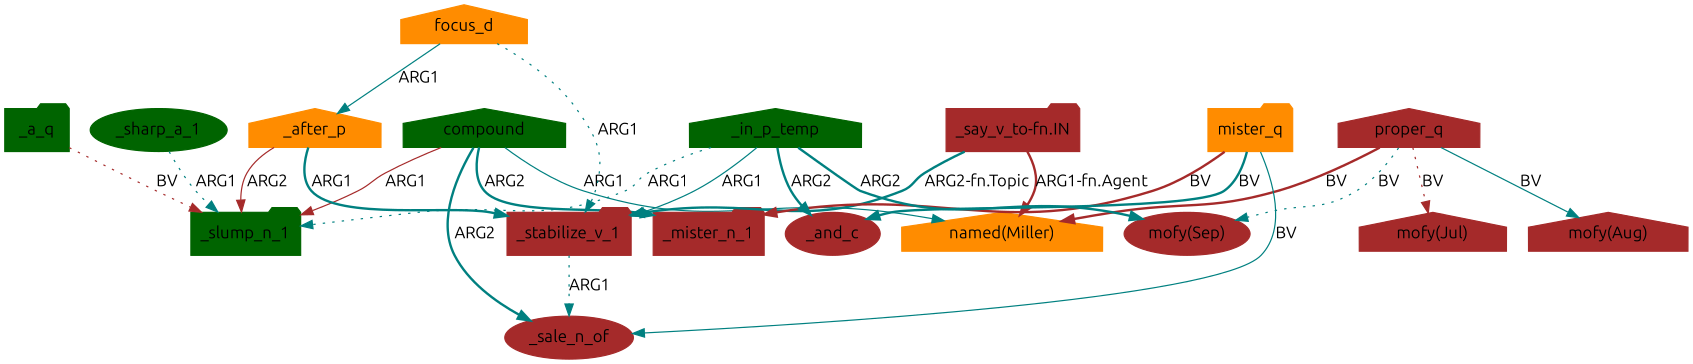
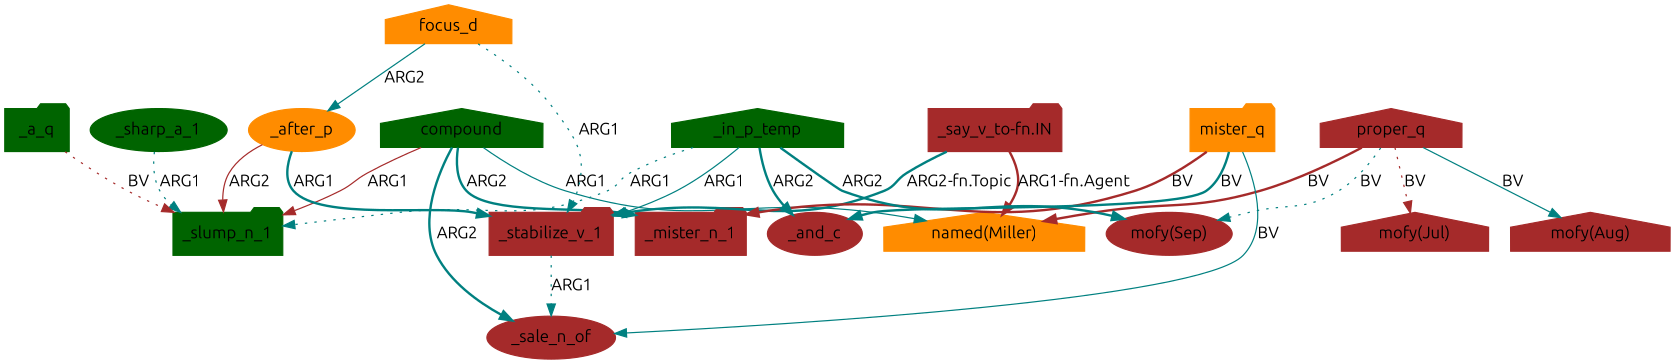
(419, 78) -> (405, 78)
(315, 130) -> (302, 130)
